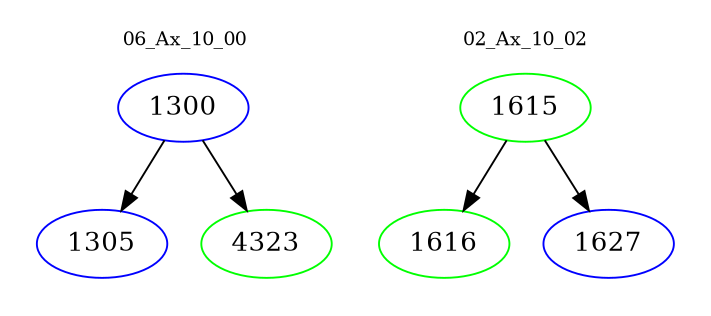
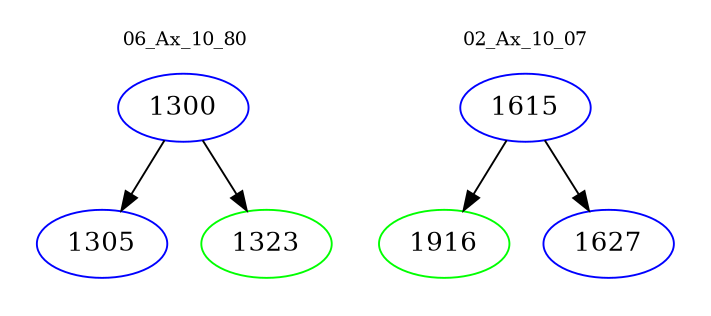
(185, 41) -> (185, 41)
(525, 41) -> (525, 41)
(525, 108) -> (525, 108)
(267, 244) -> (267, 244)
(444, 244) -> (444, 244)
